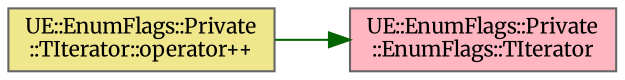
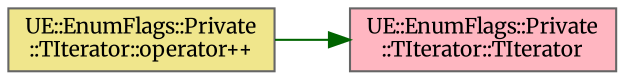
(483, 40) -> (483, 40)
